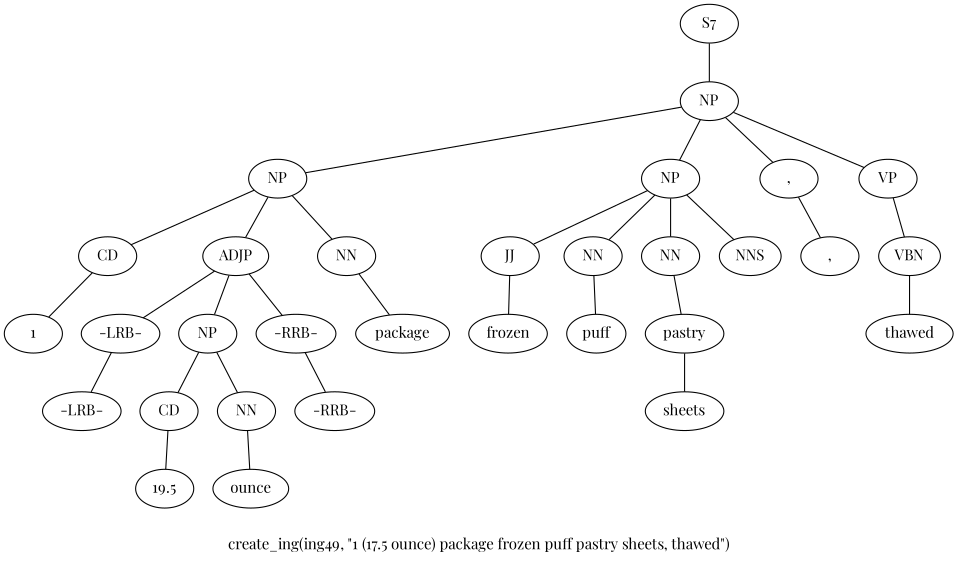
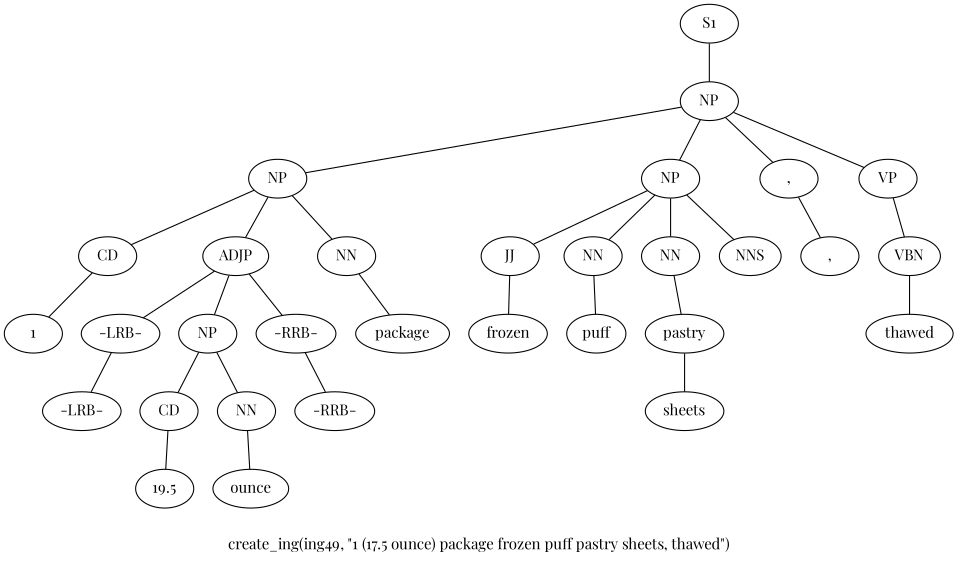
(709, 24) -> (709, 24)
